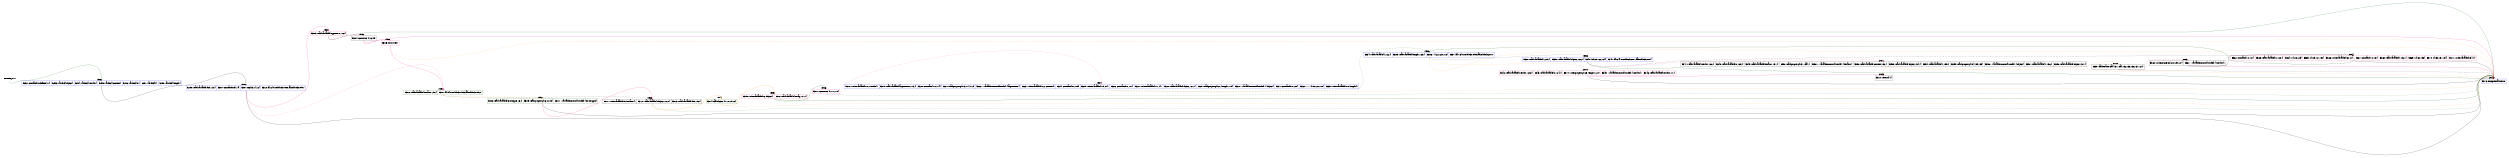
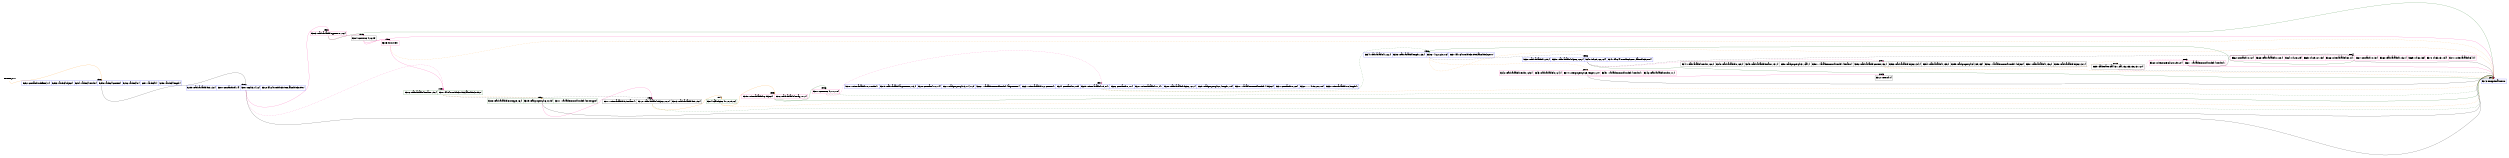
(2188, 63) -> (2188, 63)
(59, 72) -> (59, 72)
